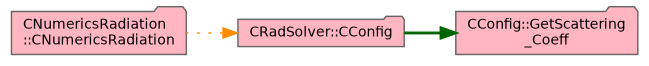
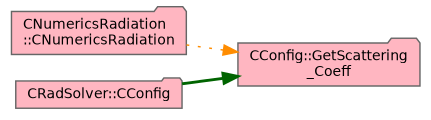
(205, 33) -> (205, 47)
